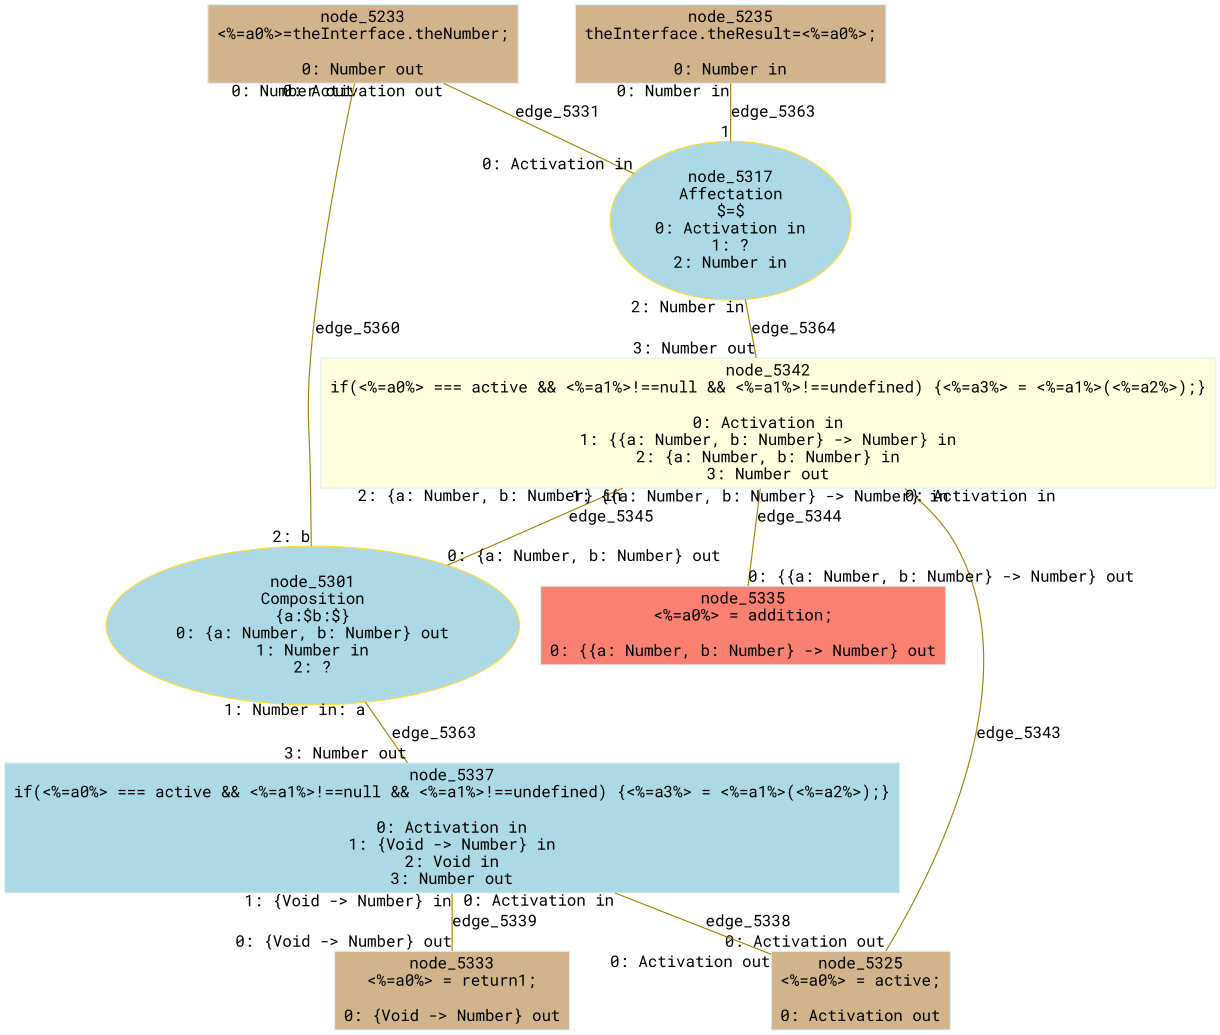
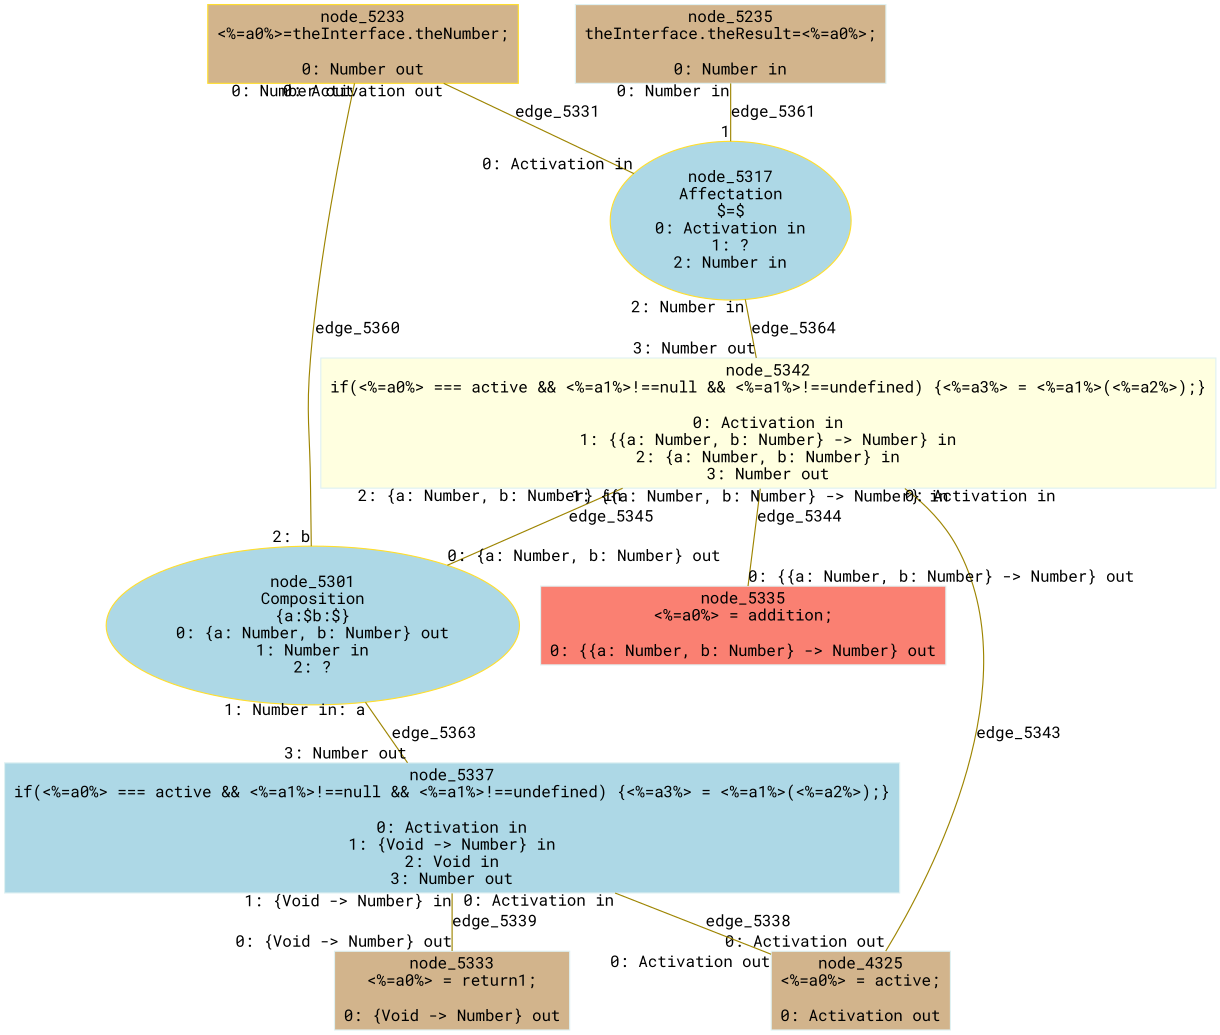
(363, 44) -> (363, 44)
(773, 112) -> (773, 112)
(861, 991) -> (861, 991)
